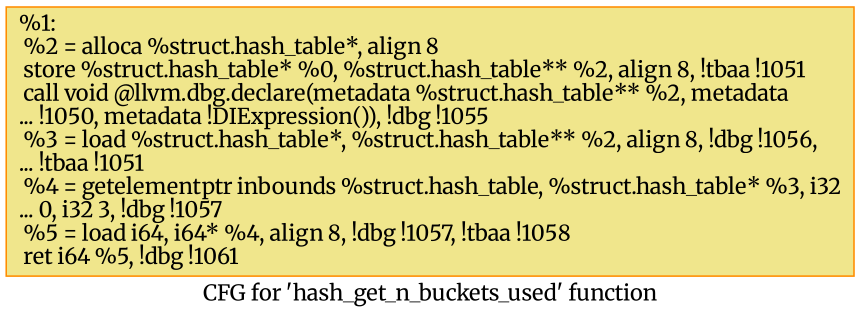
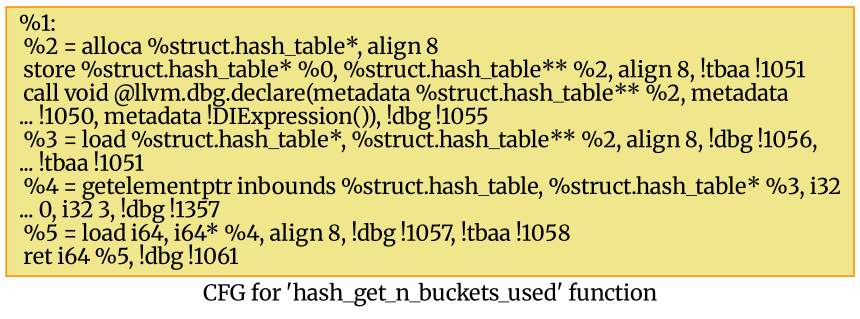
(121, 211) -> (120, 211)
